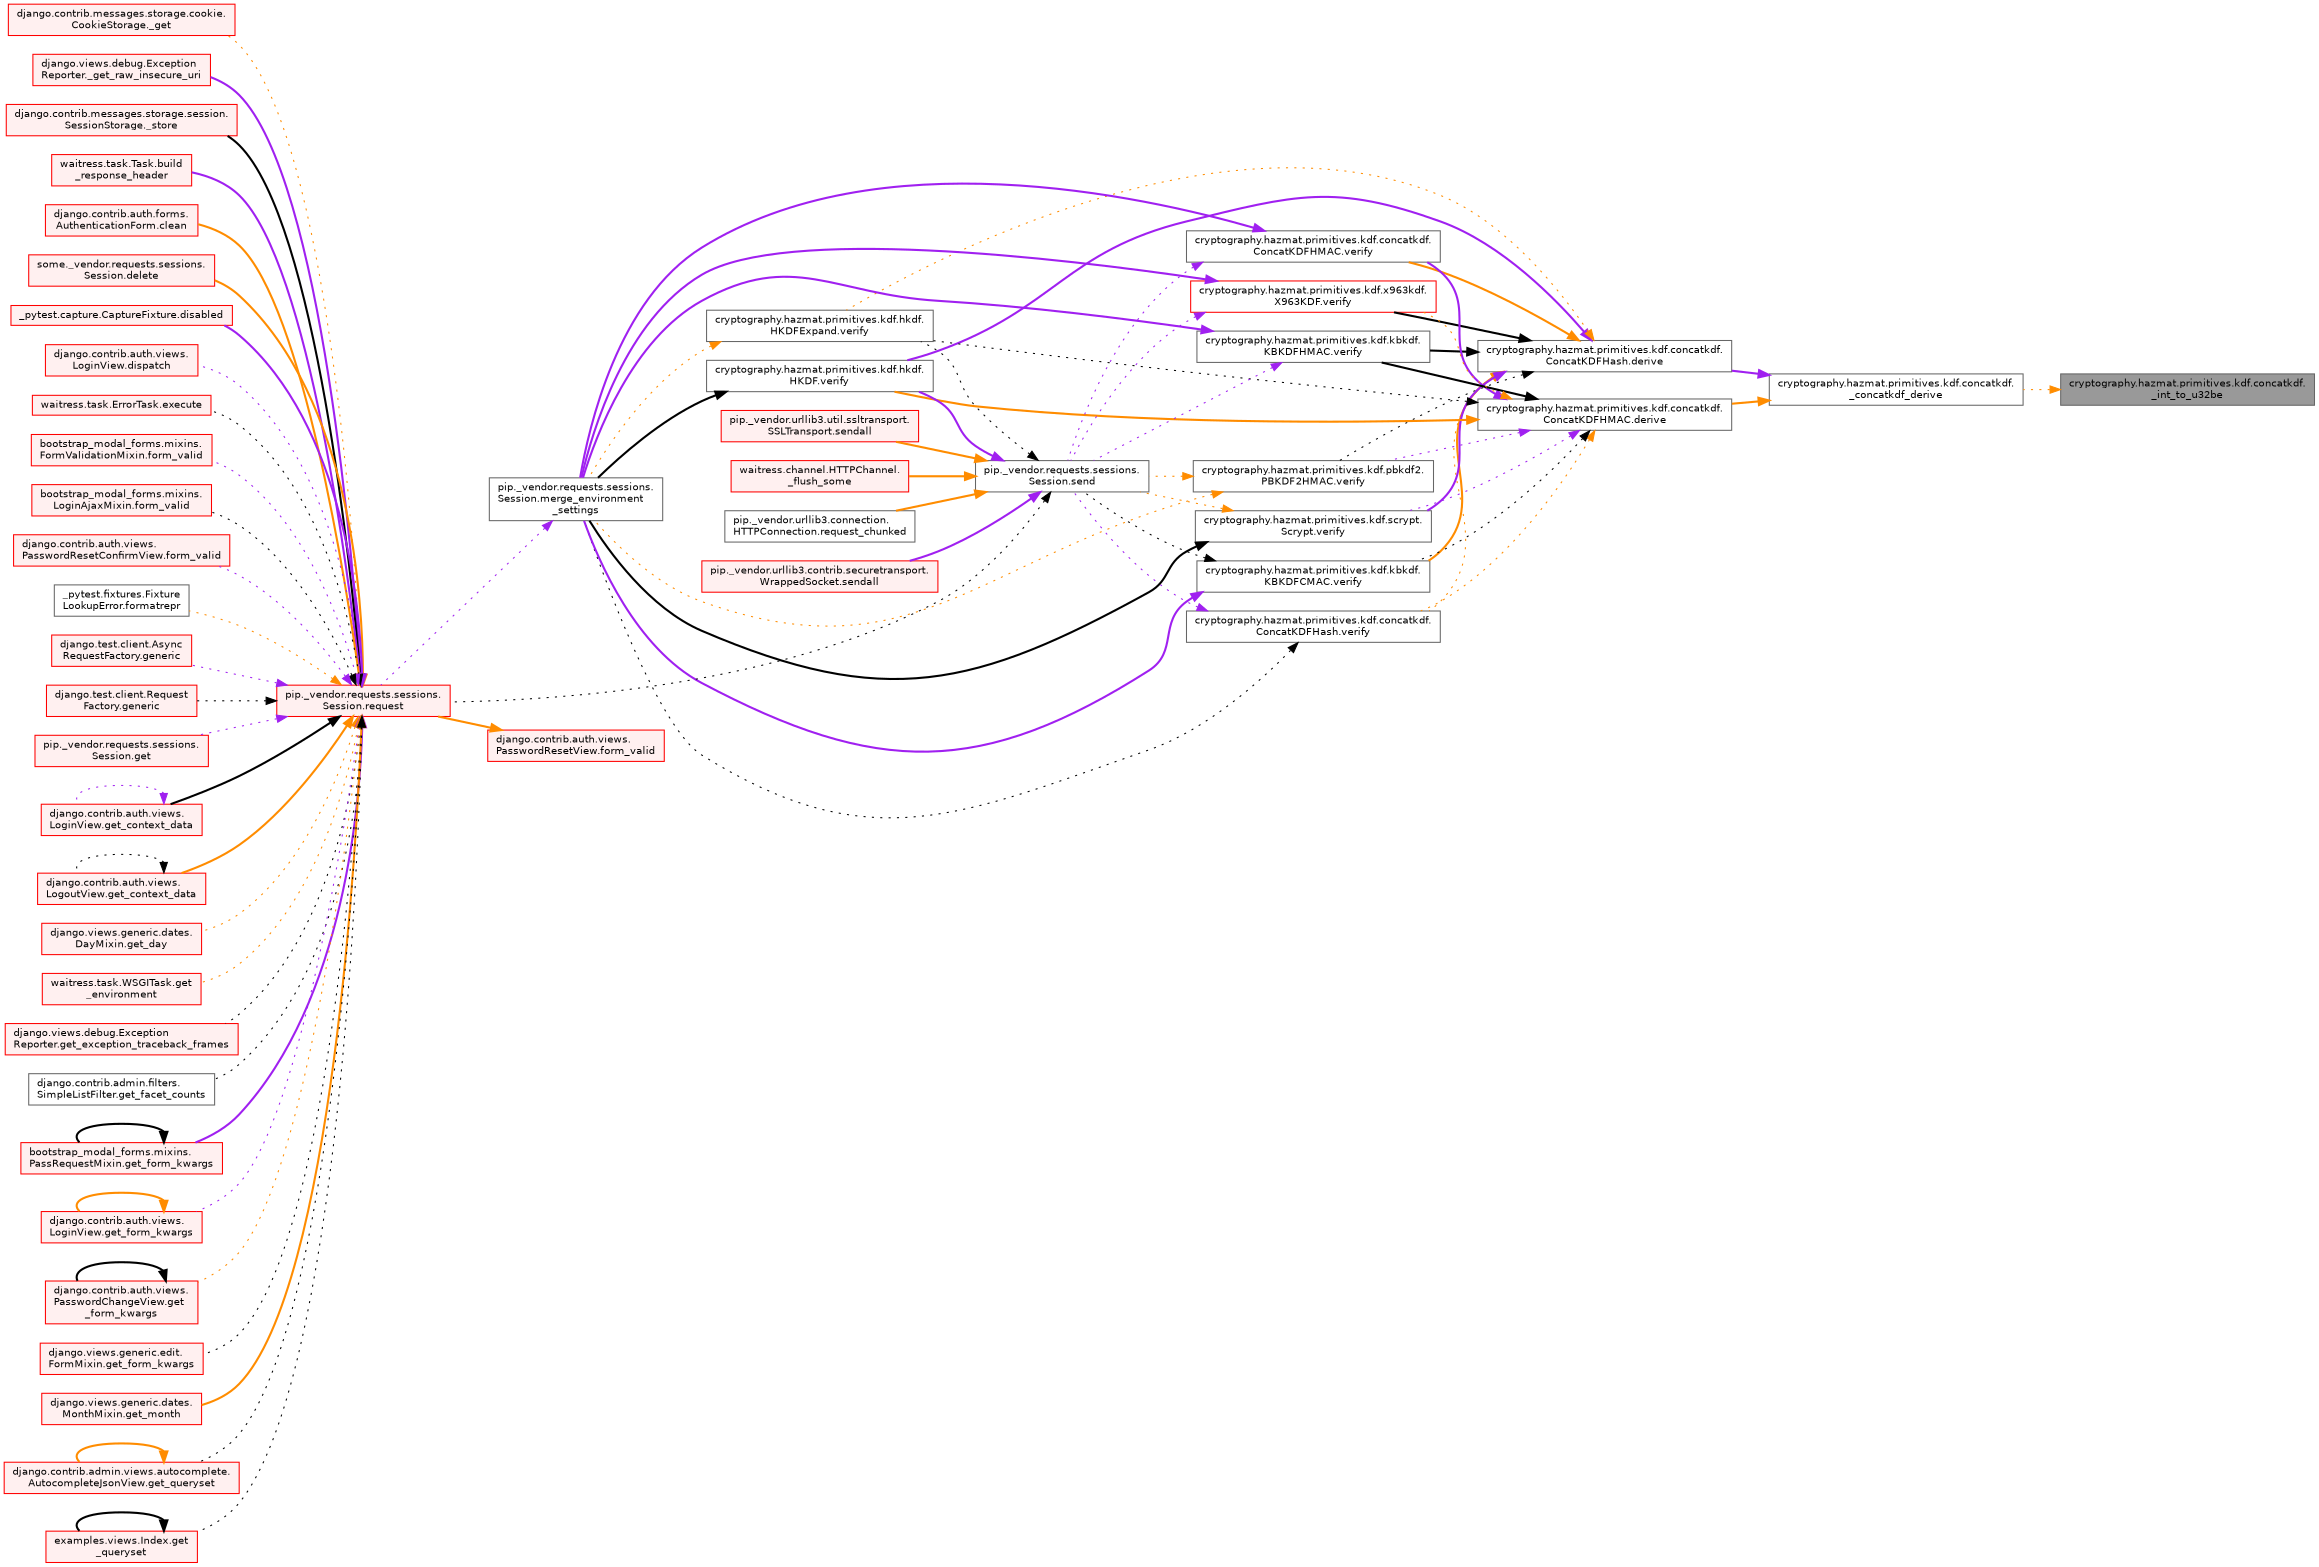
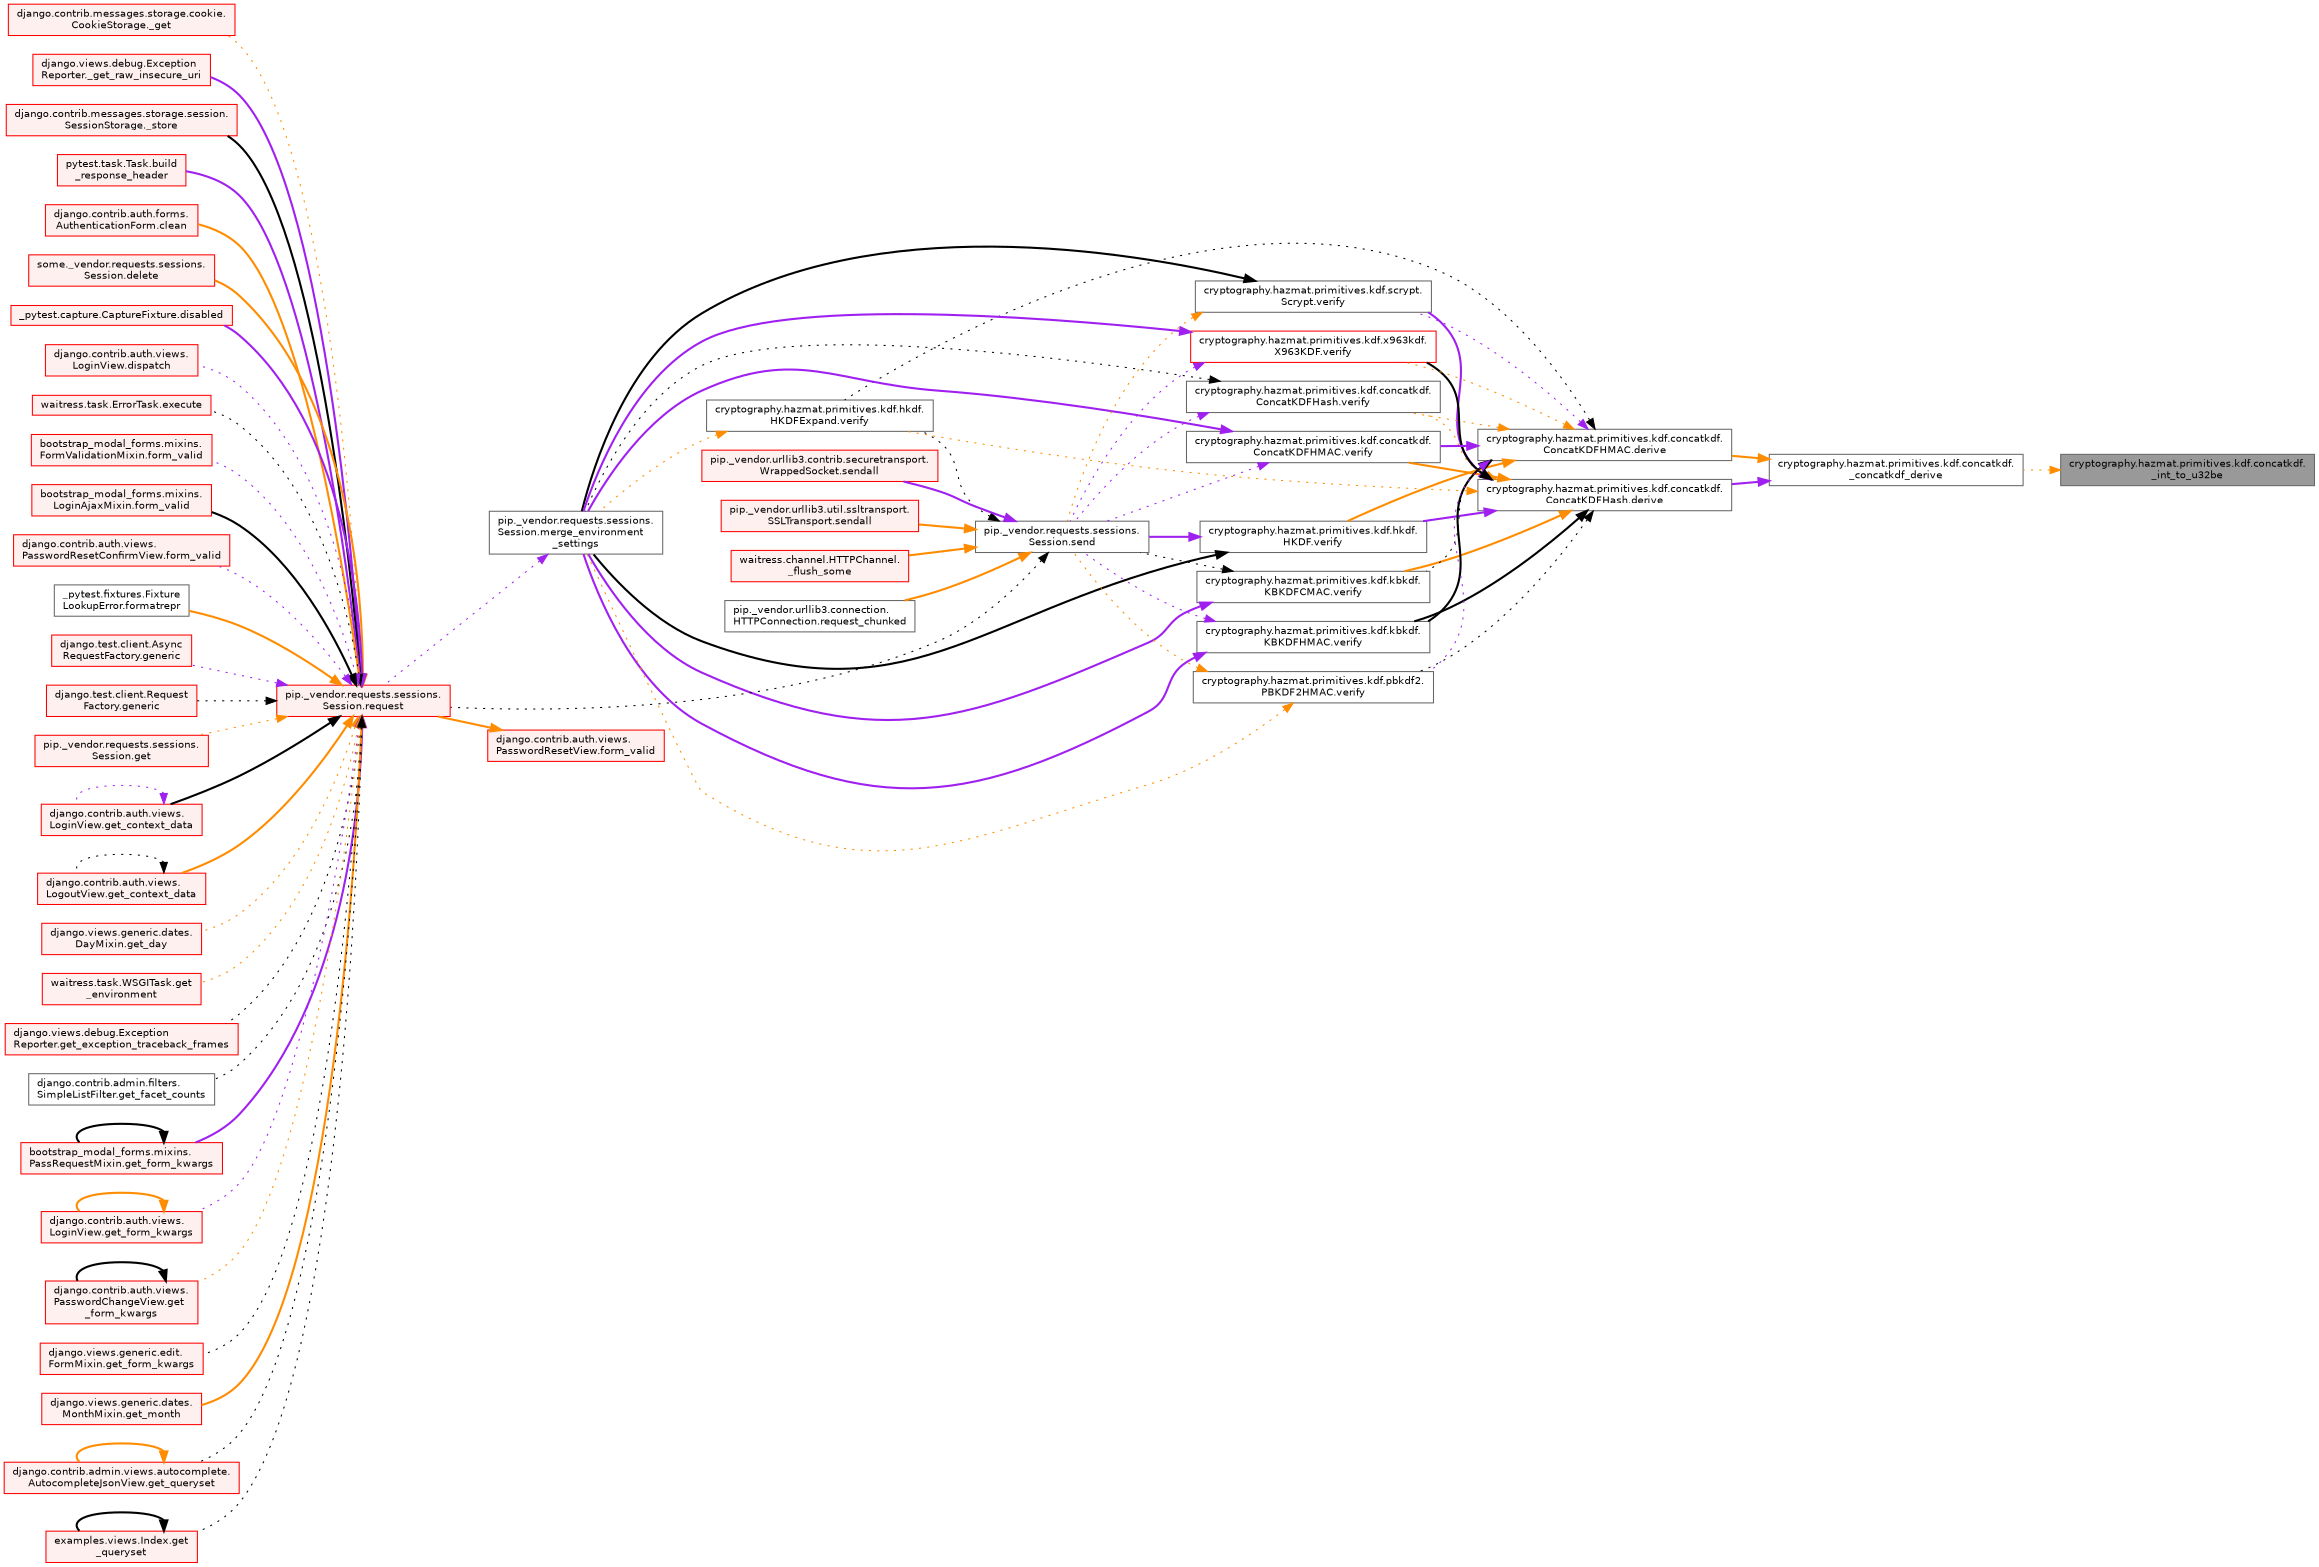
(122, 170) -> (122, 170)
(957, 423) -> (1169, 537)
(296, 580) -> (296, 580)
(264, 637) -> (264, 637)
(237, 727) -> (237, 727)
